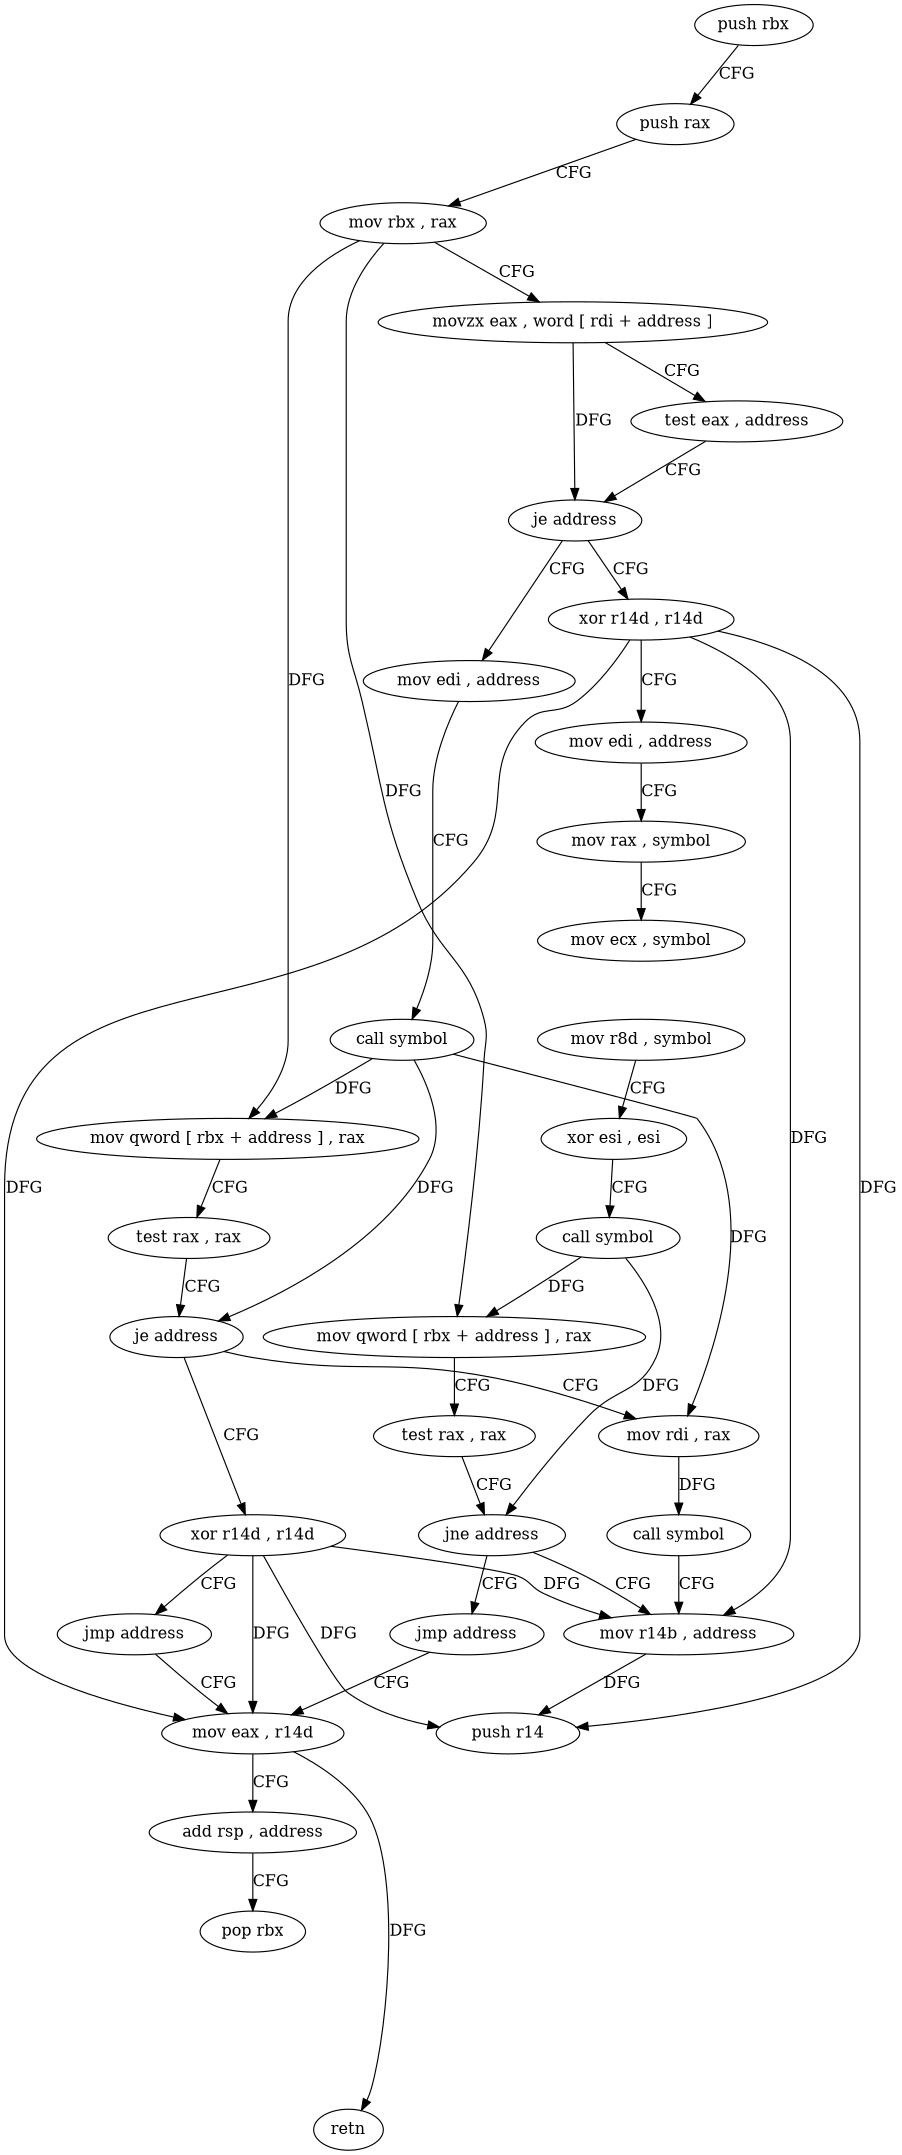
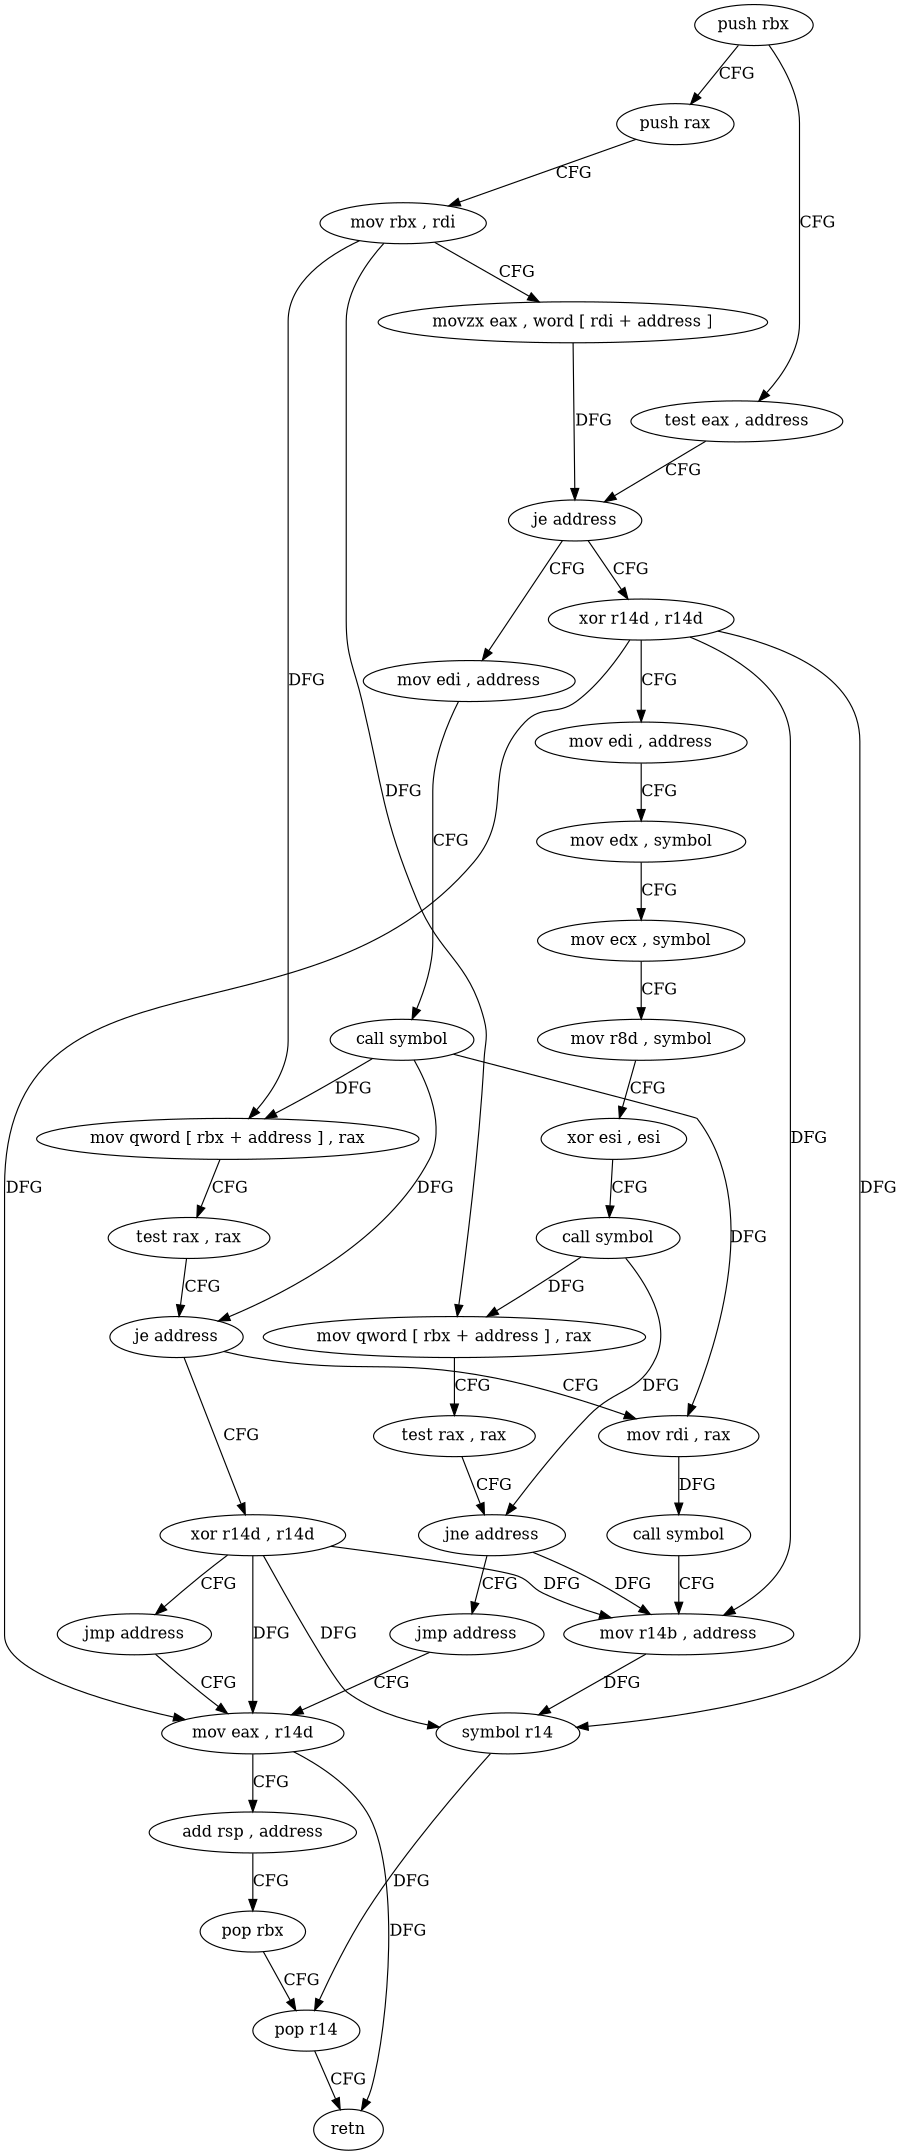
(403, 223) -> (403, 223)
(650, 369) -> (800, 220)
(641, 842) -> (641, 842)
none -> (641, 985)
(633, 1585) -> (633, 1585)
(508, 1733) -> (508, 1733)
none -> (306, 2031)
